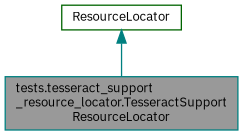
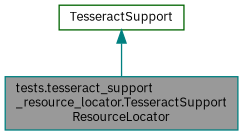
(122, 18) -> (122, 18)
